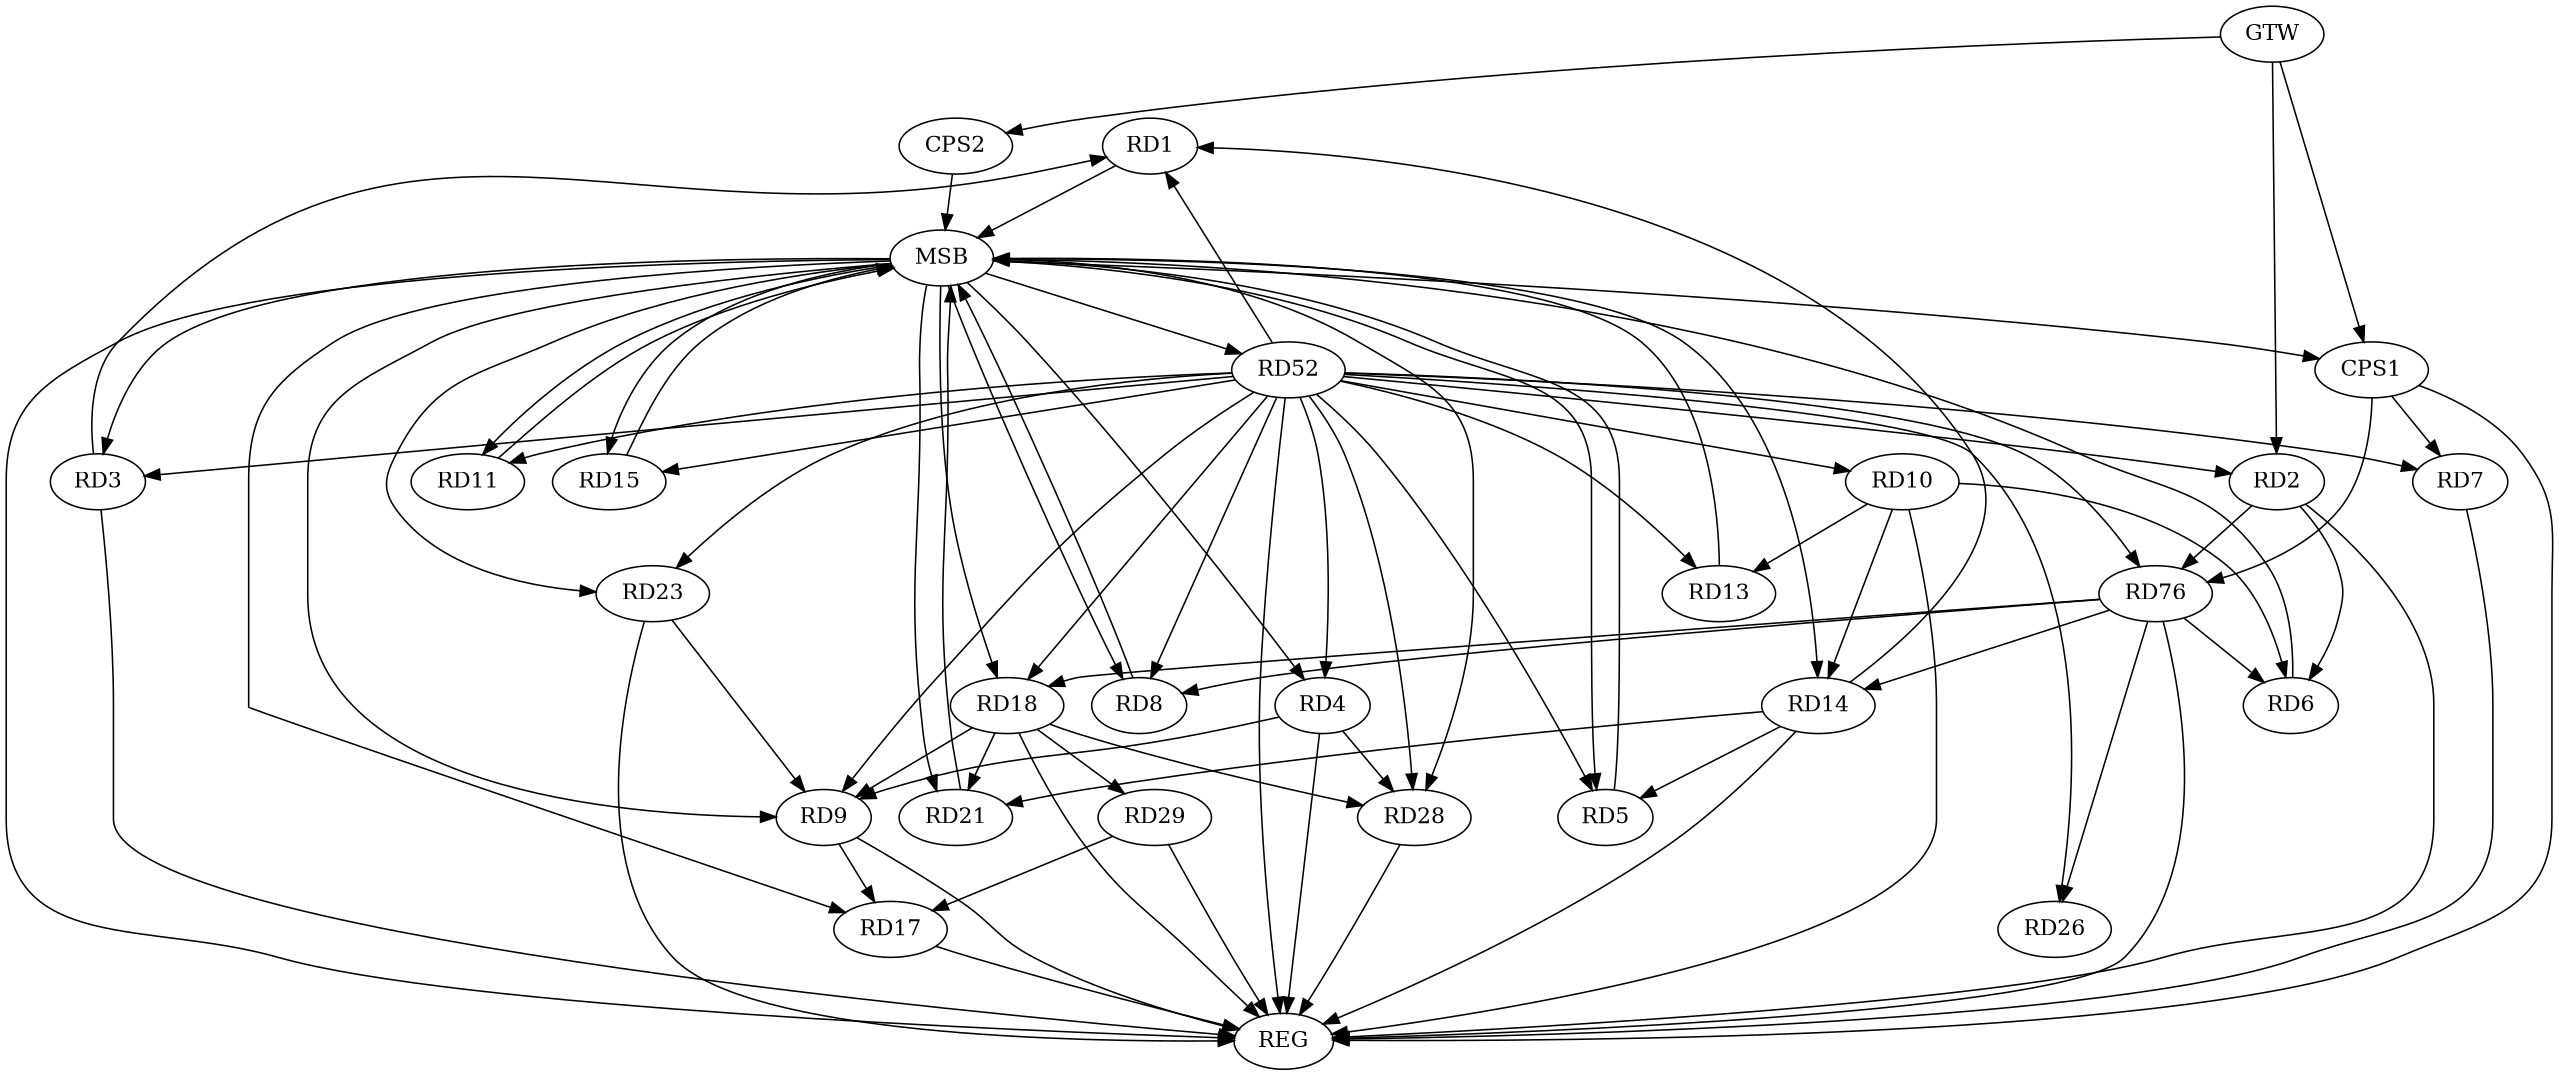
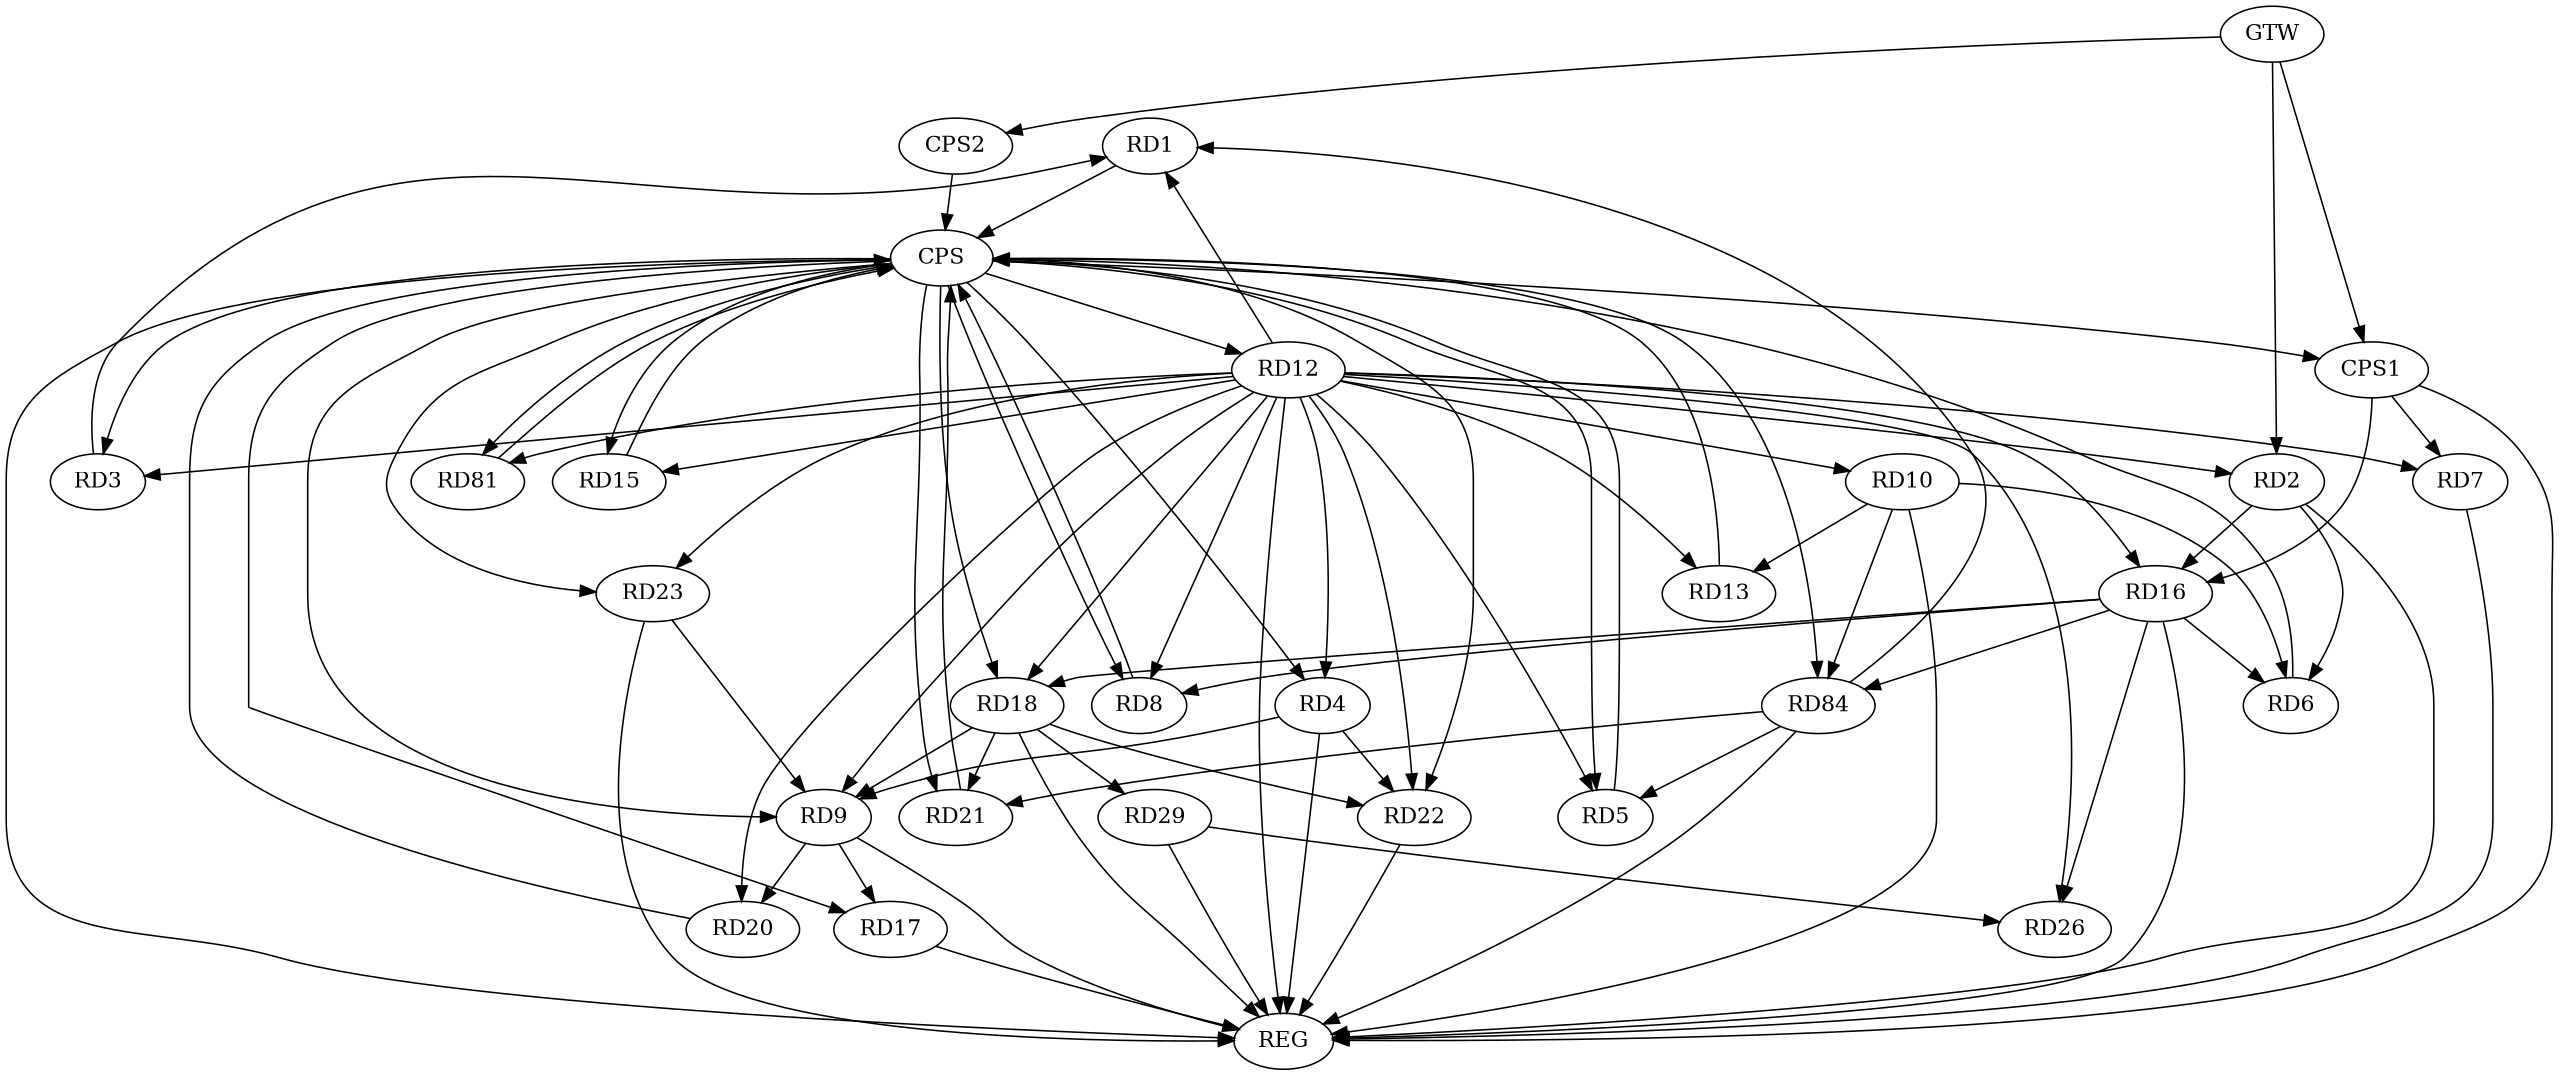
(942, 258) -> (942, 258)
(1288, 370) -> (1288, 370)
(468, 482) -> (468, 482)
(2156, 594) -> (2156, 594)
(1818, 706) -> (1818, 706)
(1414, 817) -> (1414, 817)
(1030, 871) -> (1596, 876)
none -> (743, 929)
(499, 949) -> none
